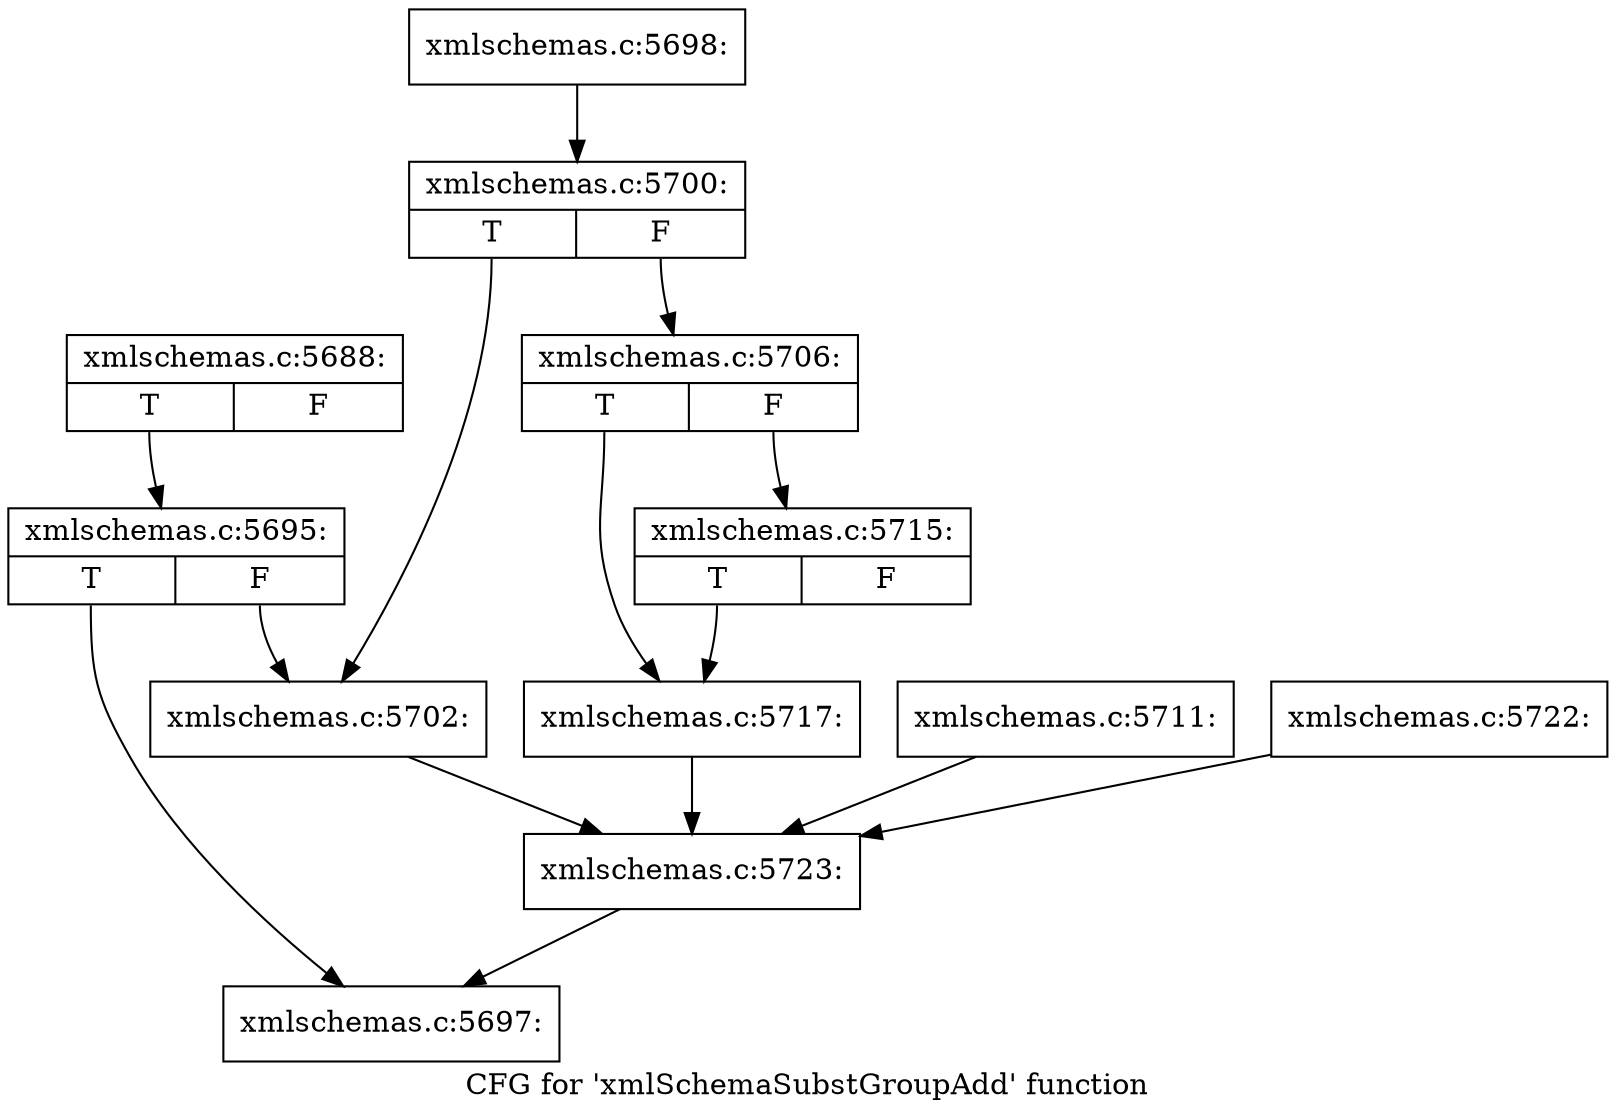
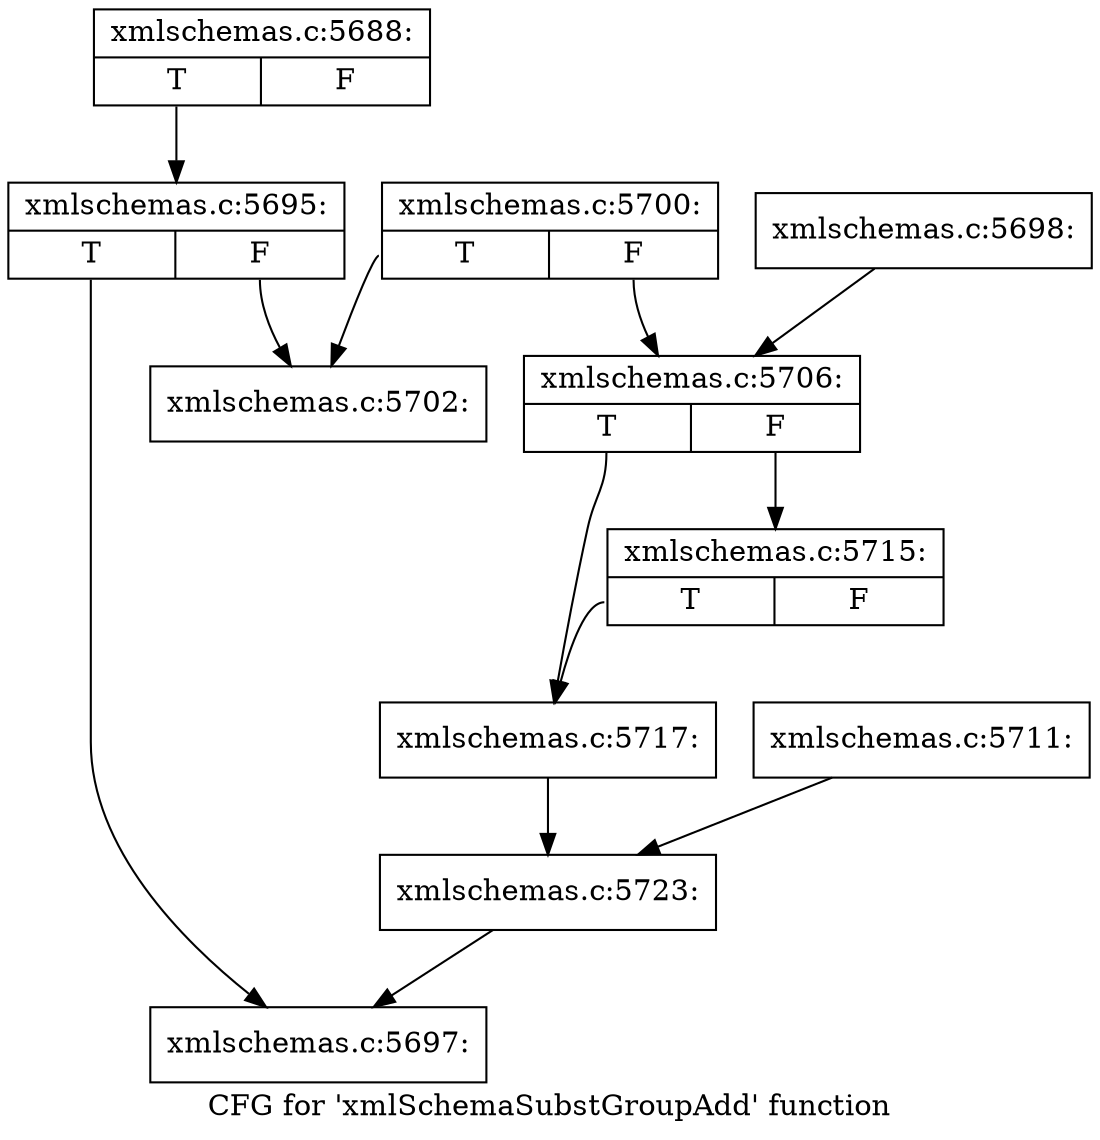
(577, 113) -> (824, 306)
(1439, 719) -> none
(495, 791) -> none
